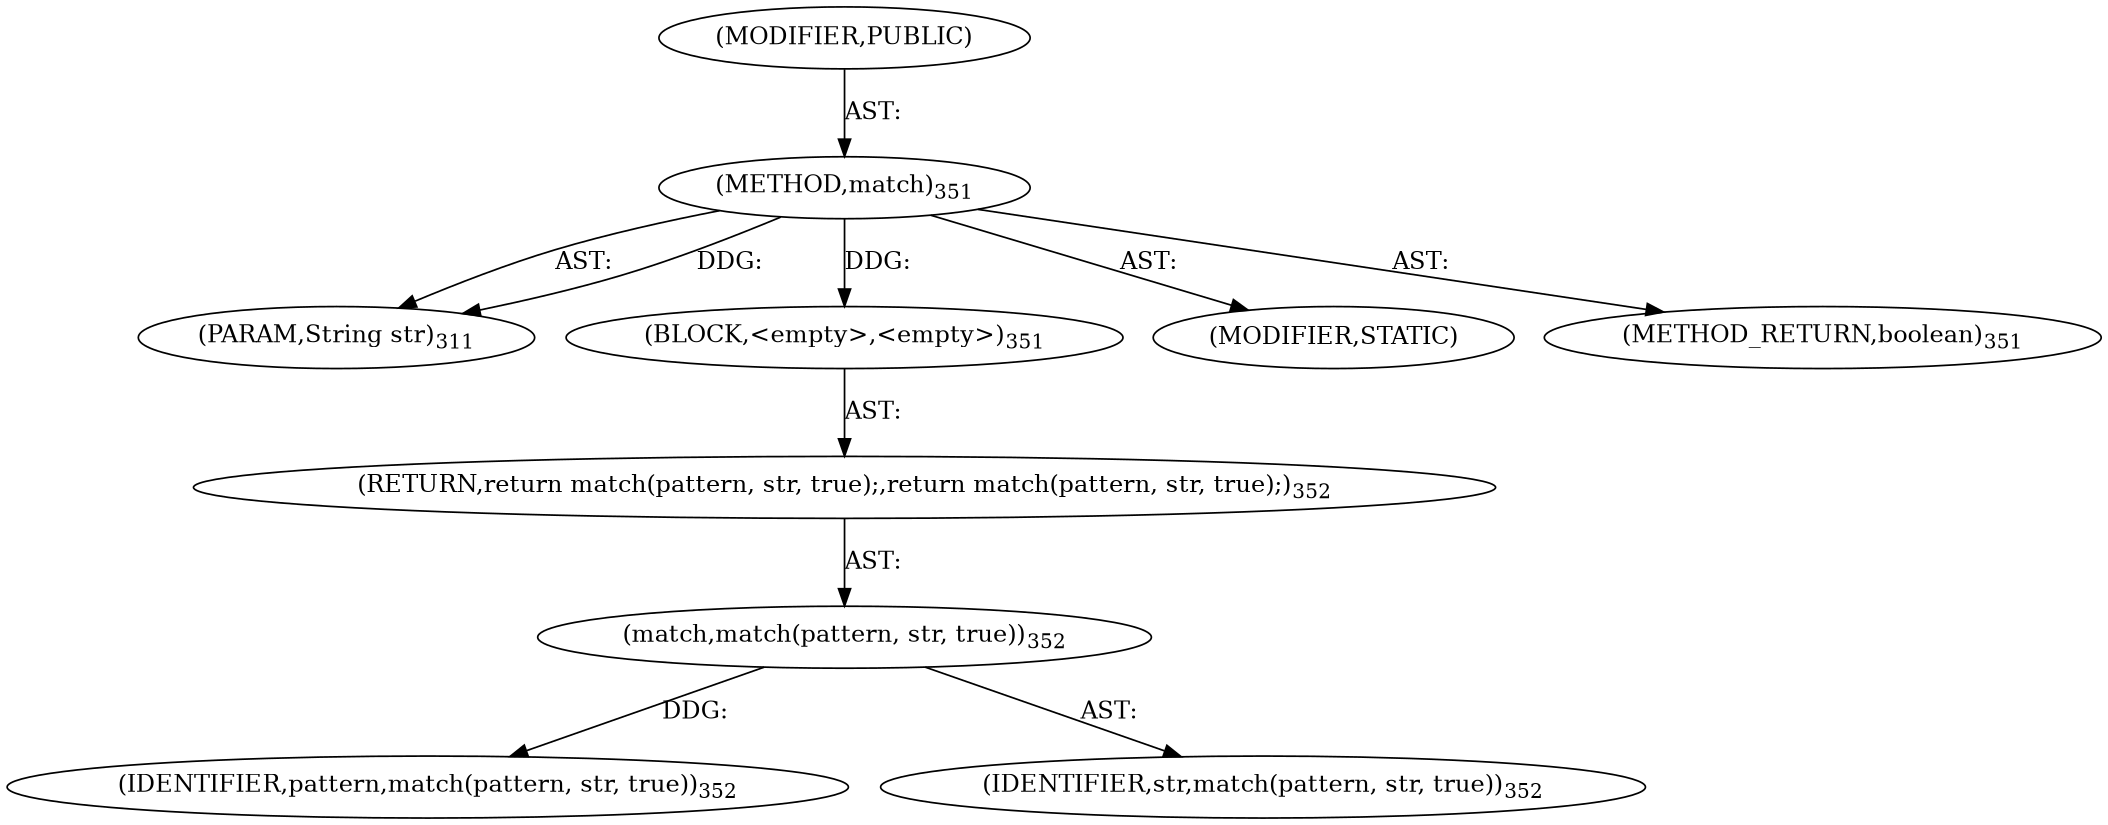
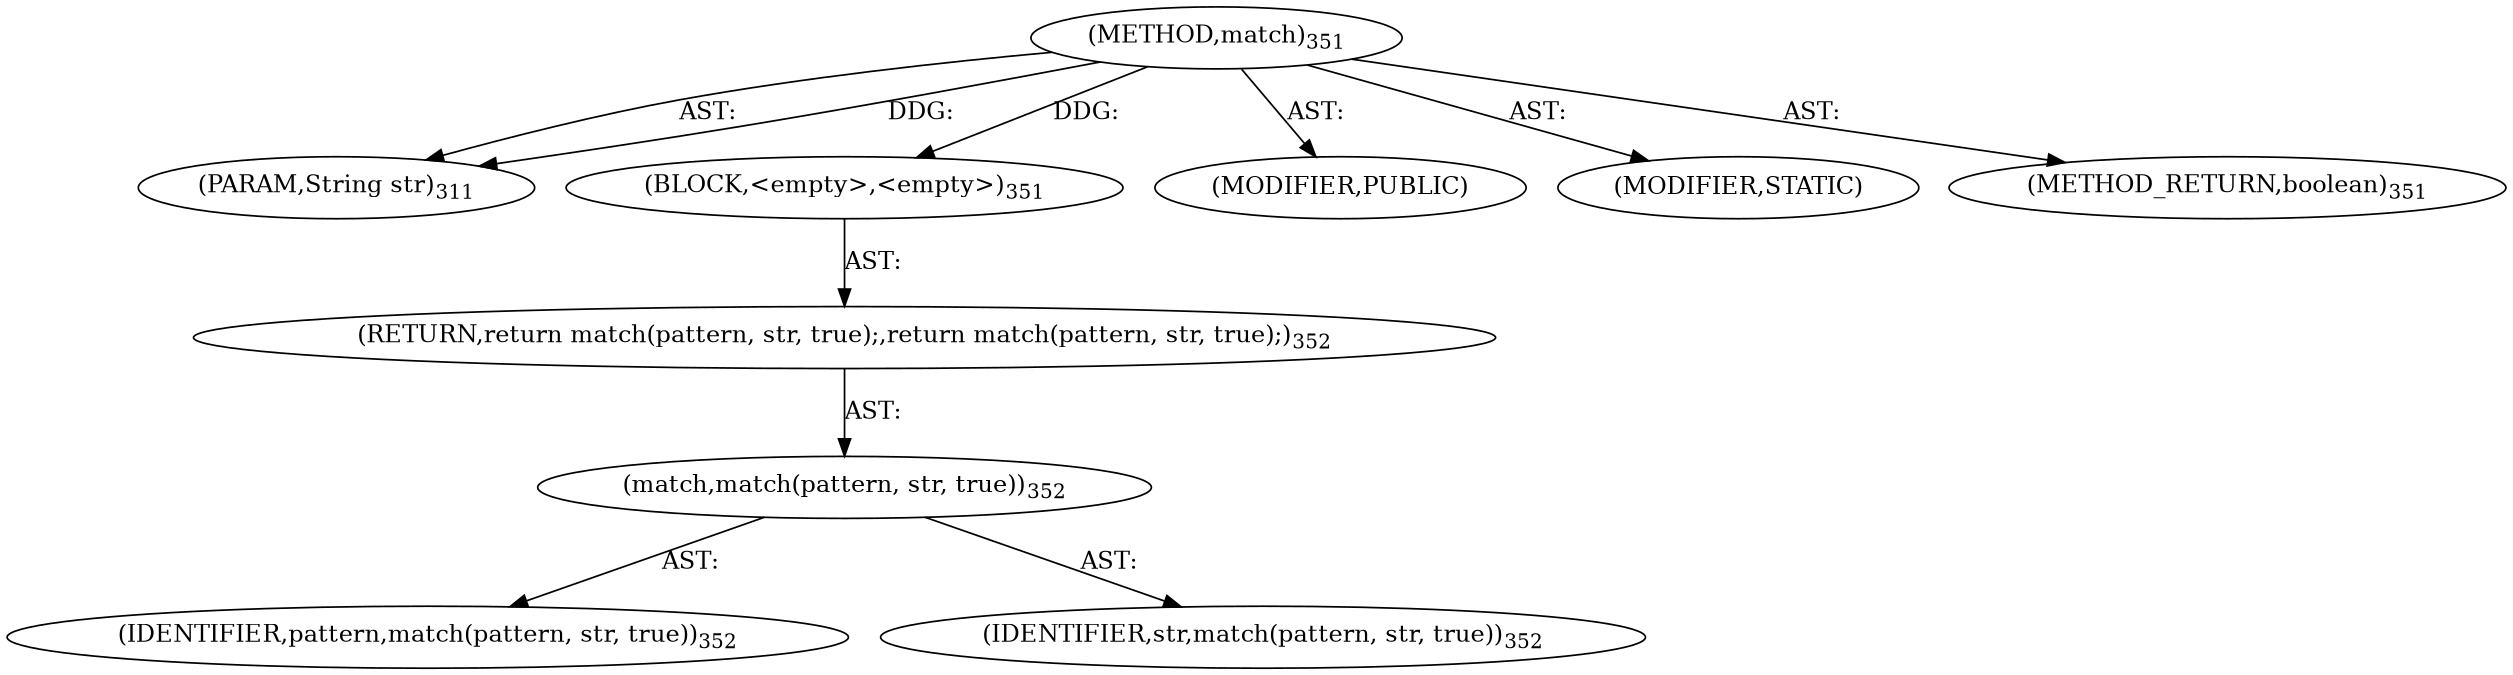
(845, 104) -> (1273, 106)
(699, 712) -> (695, 562)
